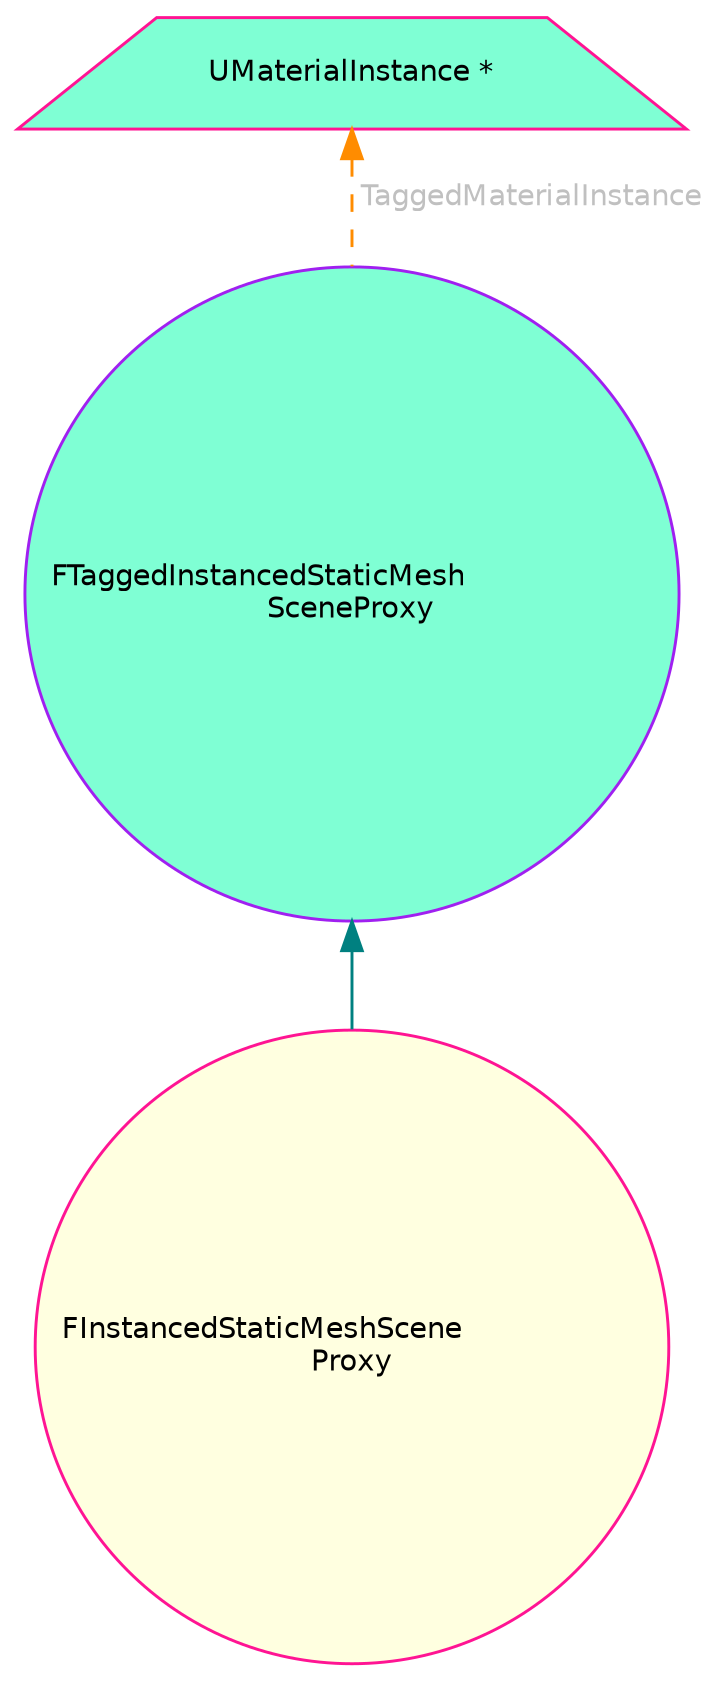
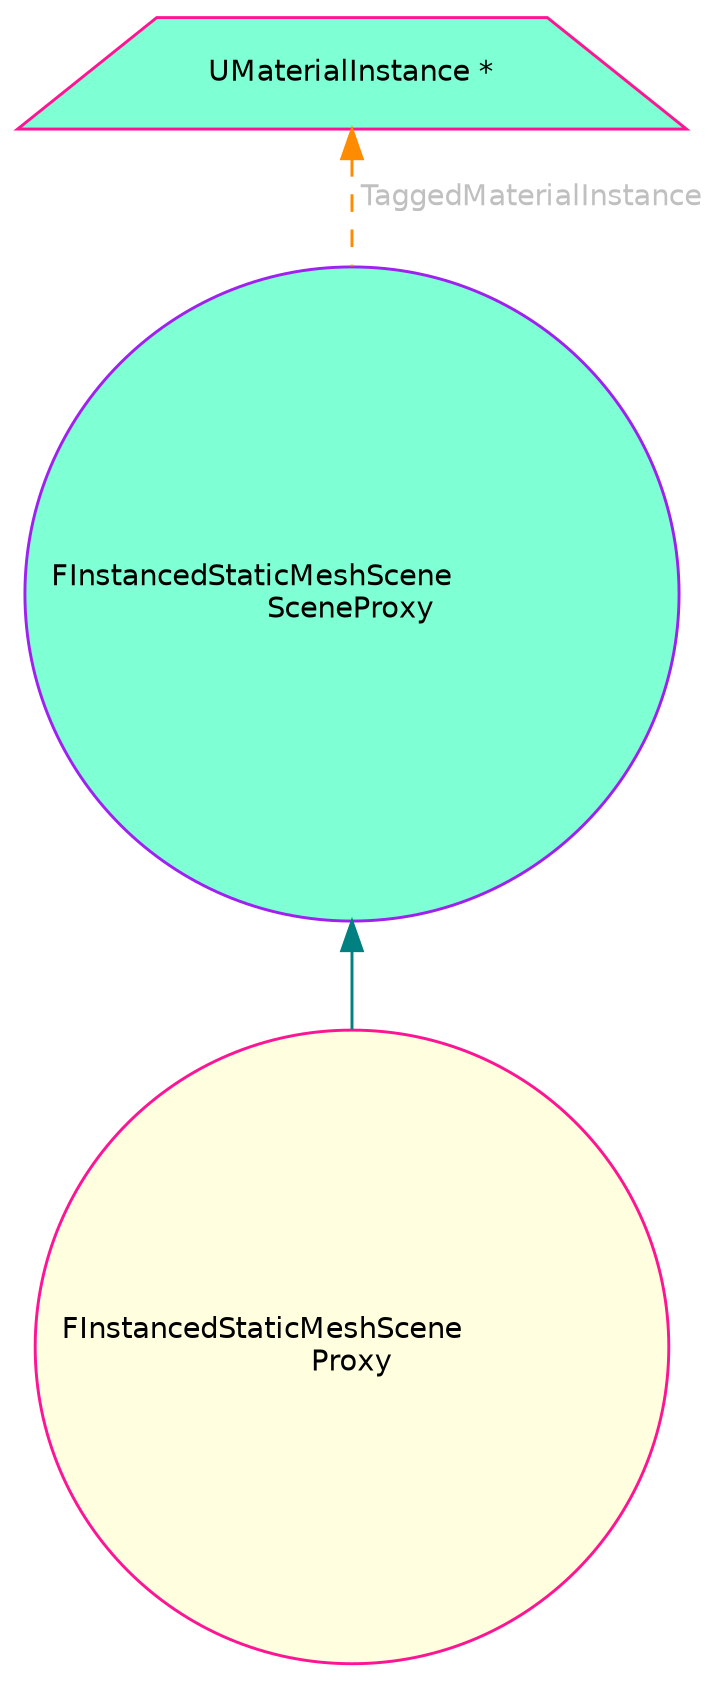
(352, 594) -> (352, 594)
